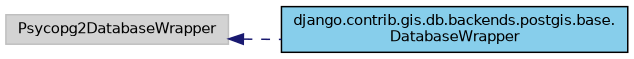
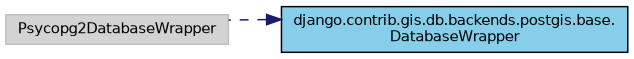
(262, 39) -> (247, 20)
